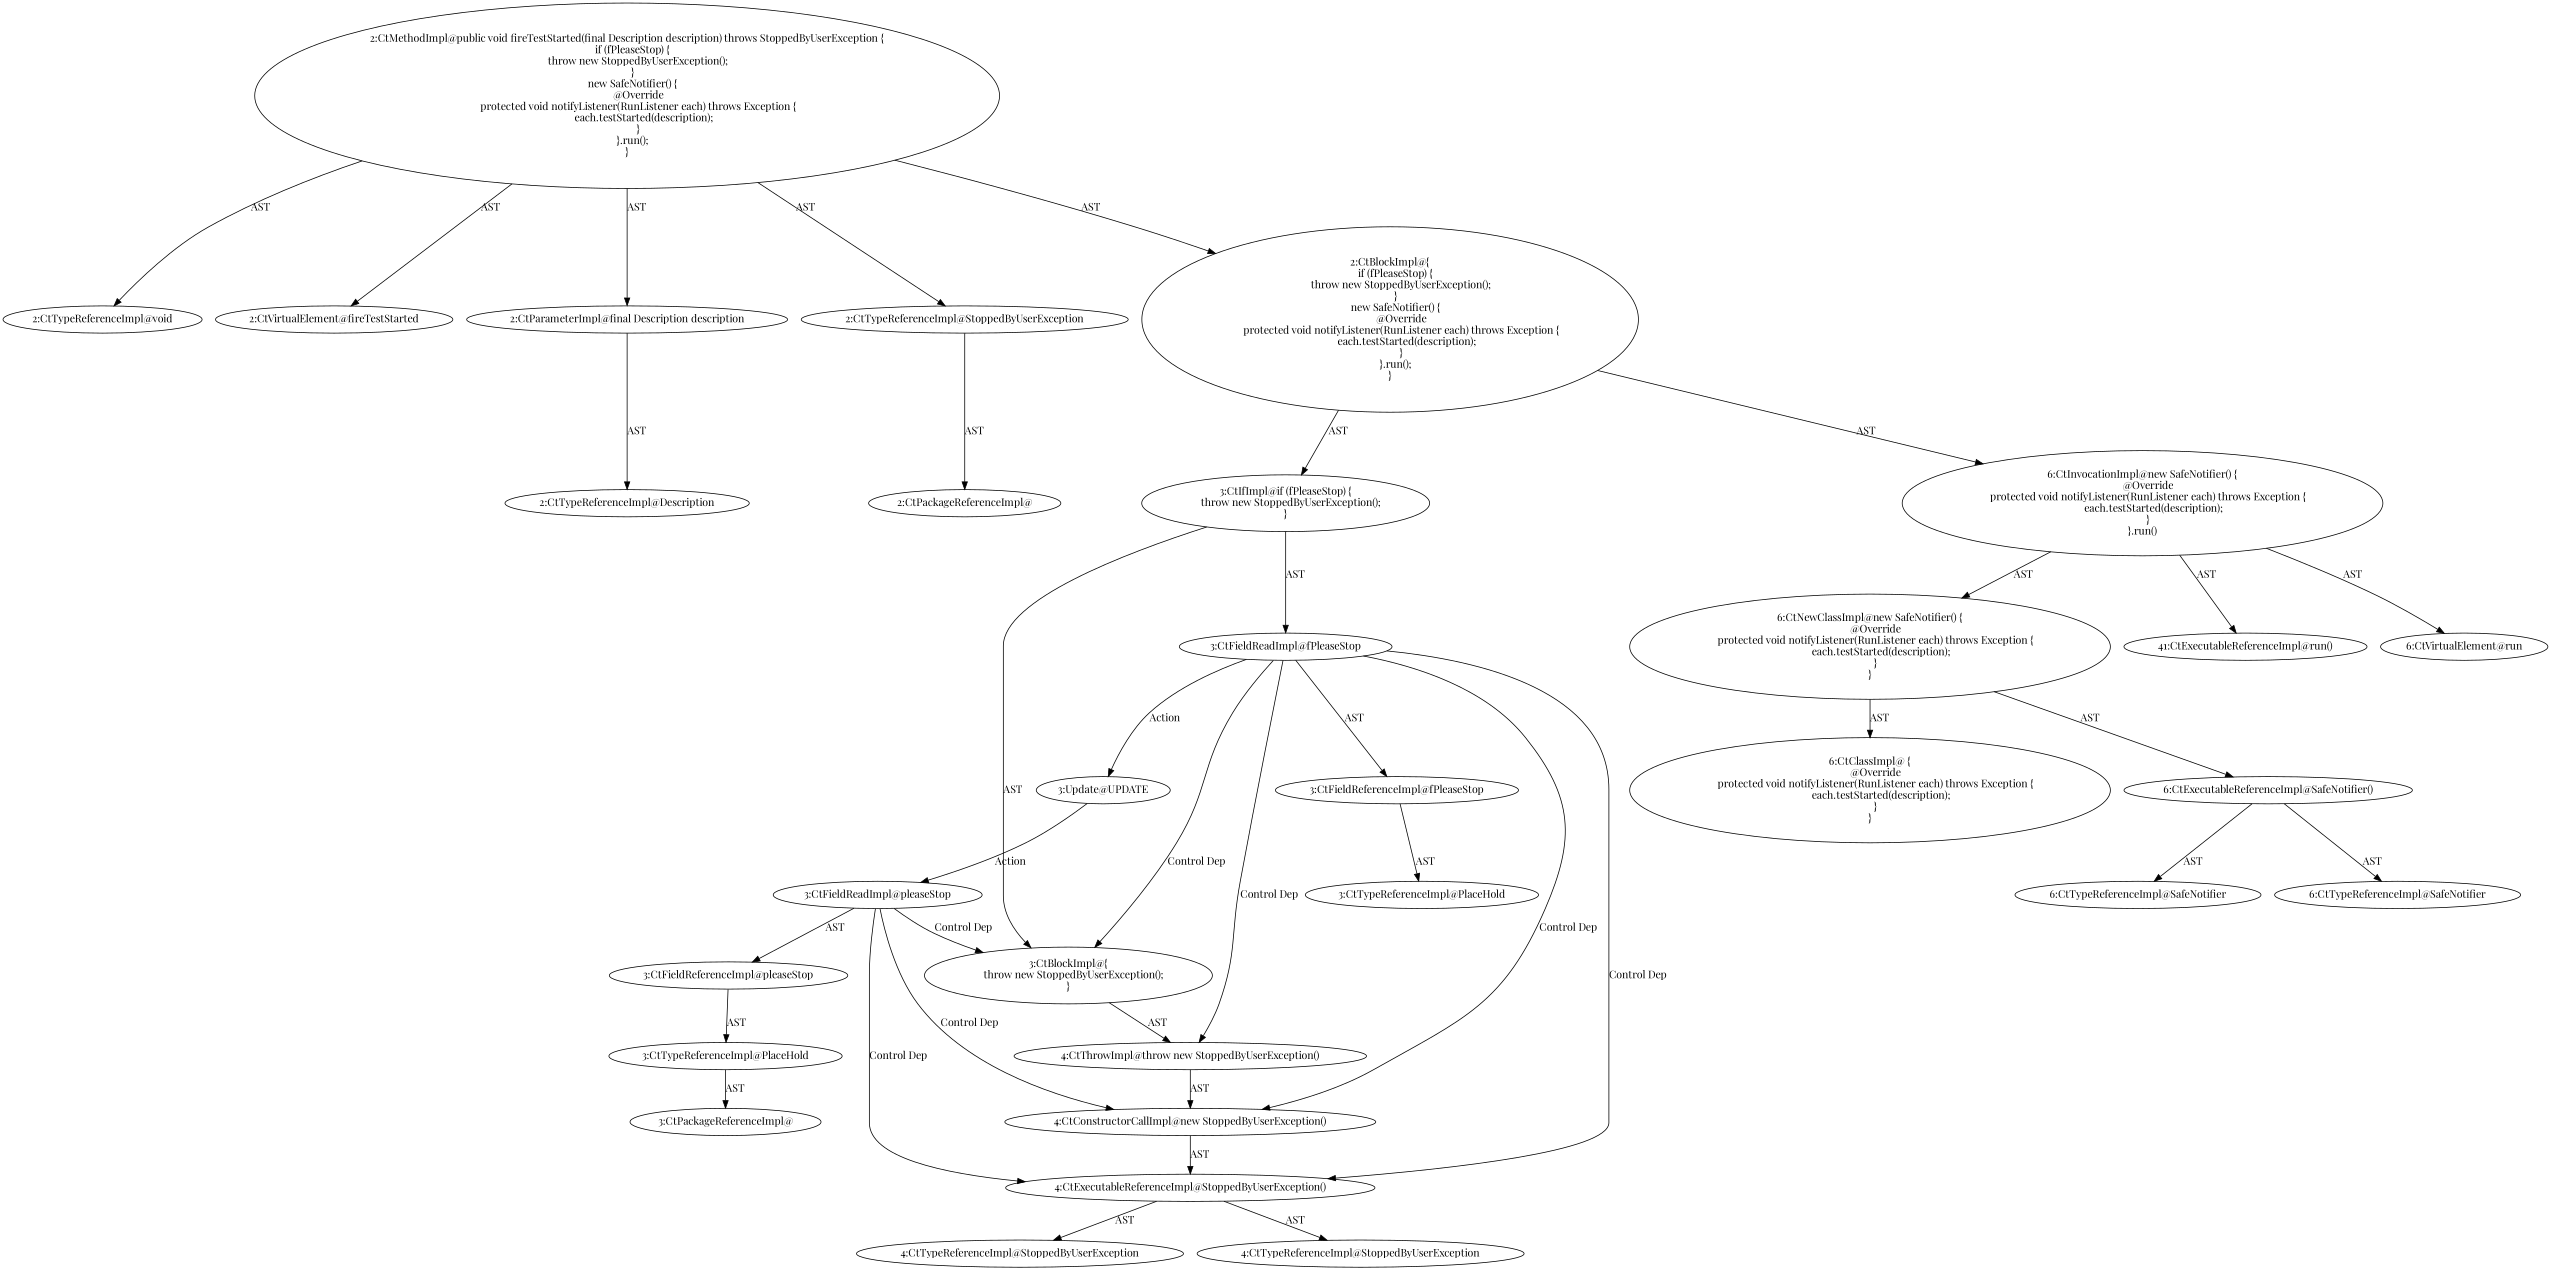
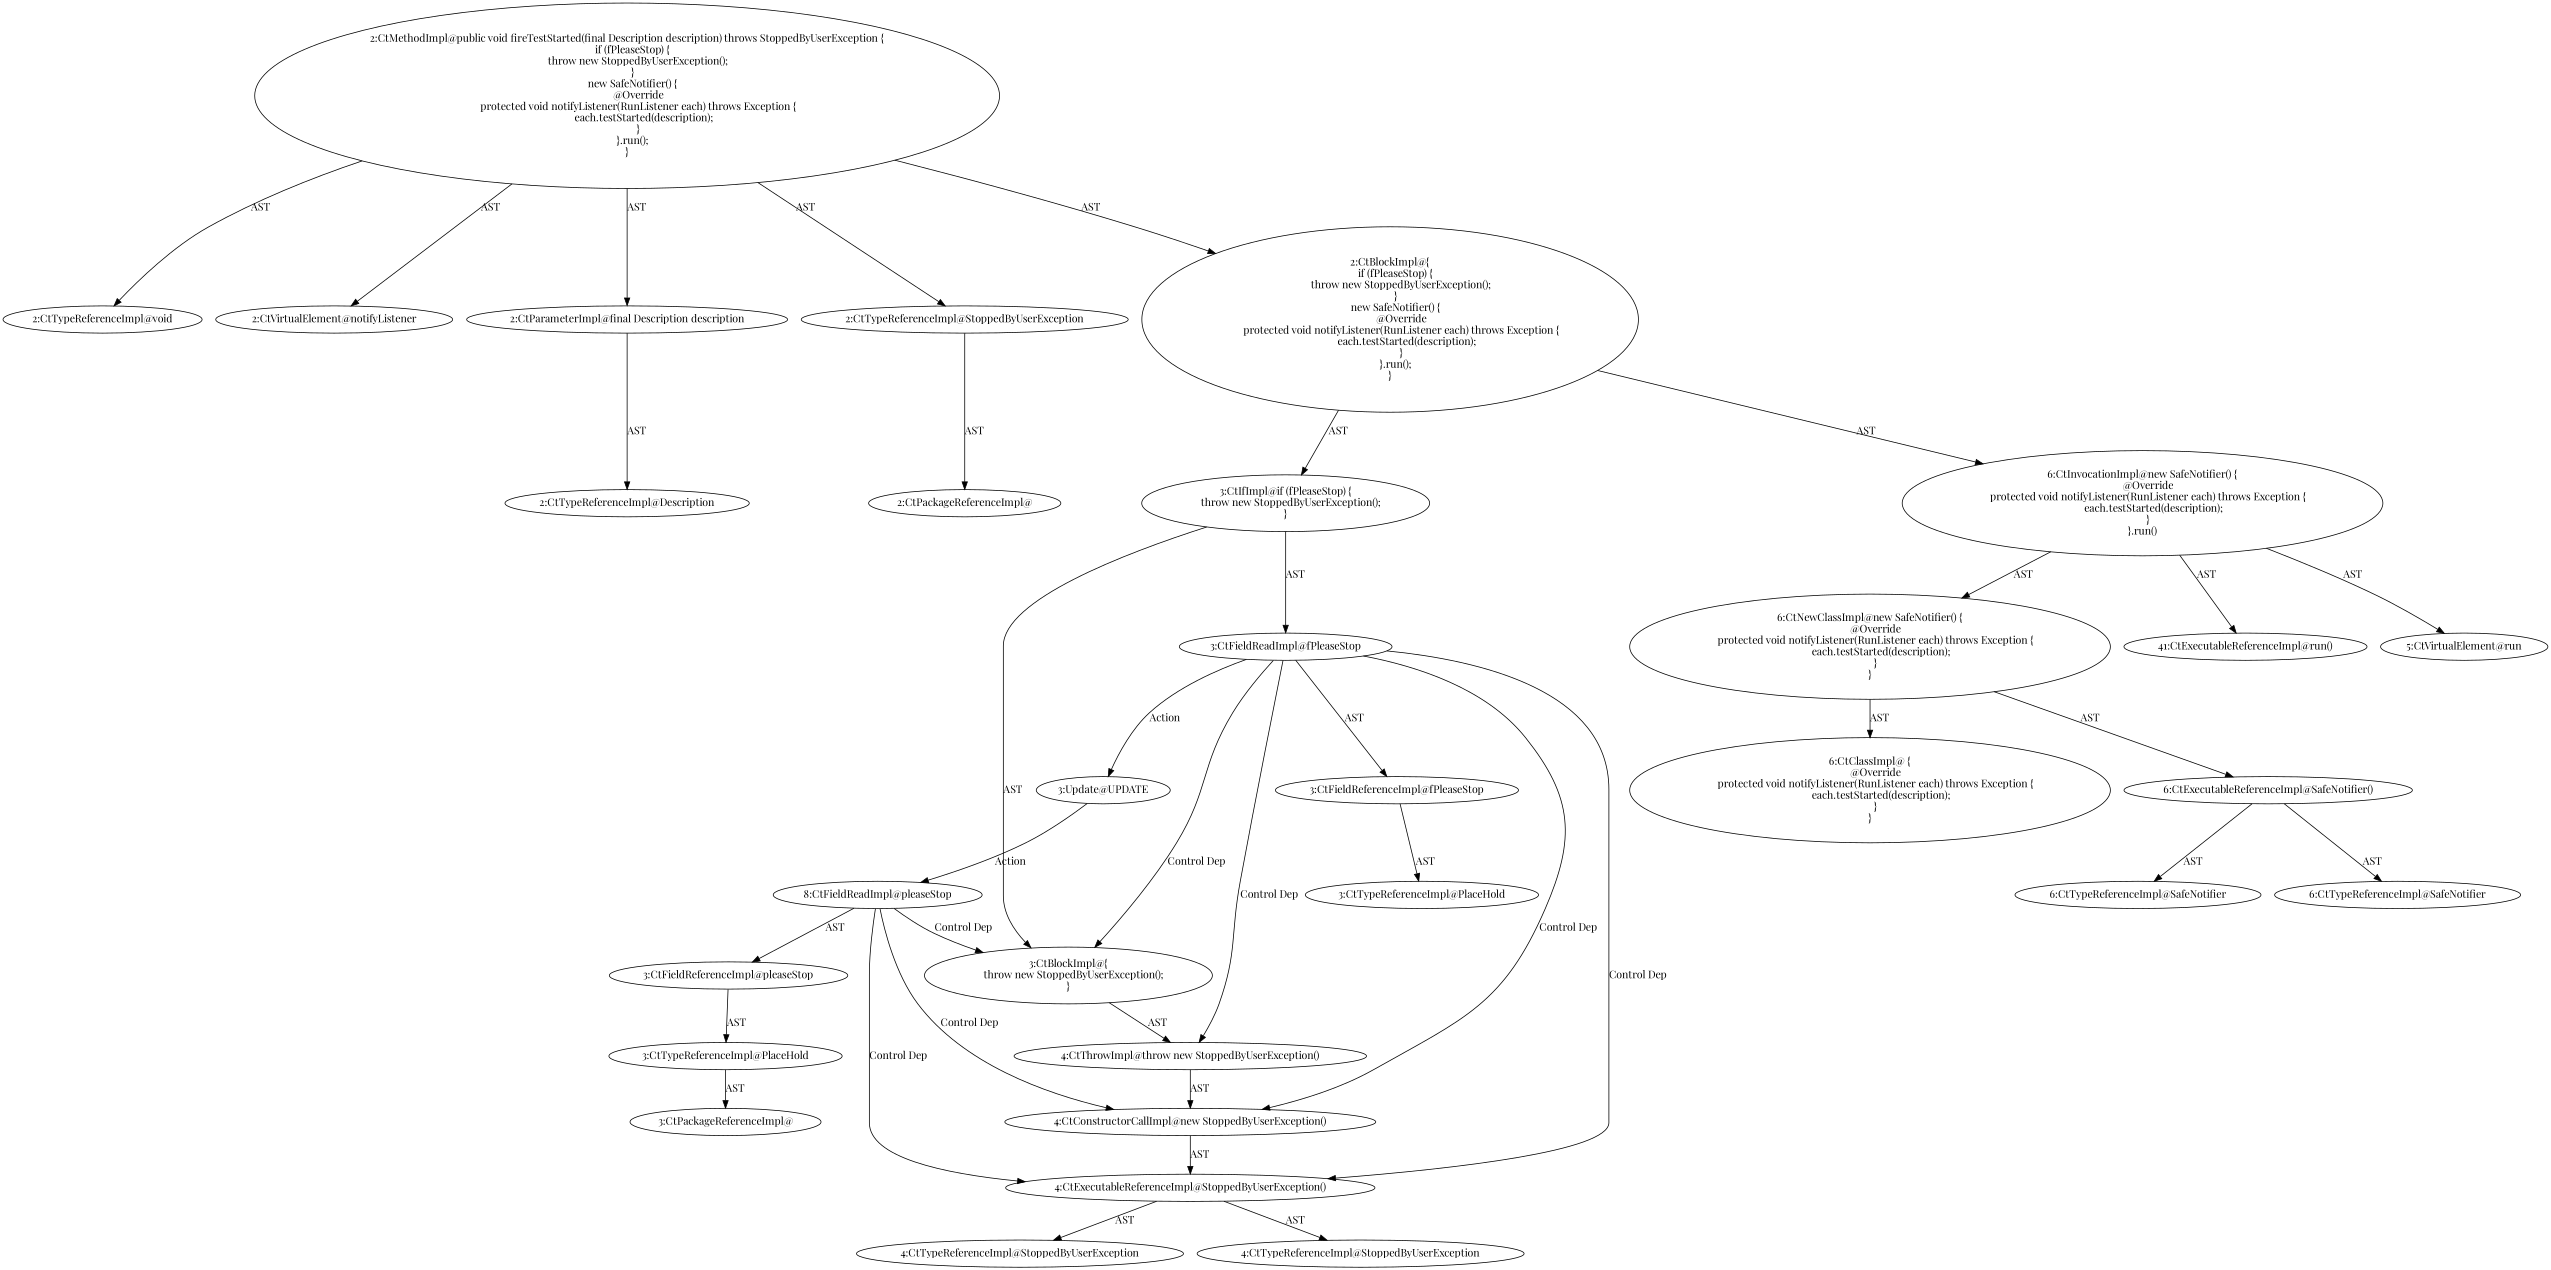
(334, 320) -> (334, 320)
(2464, 647) -> (2464, 647)
(878, 895) -> (878, 895)
